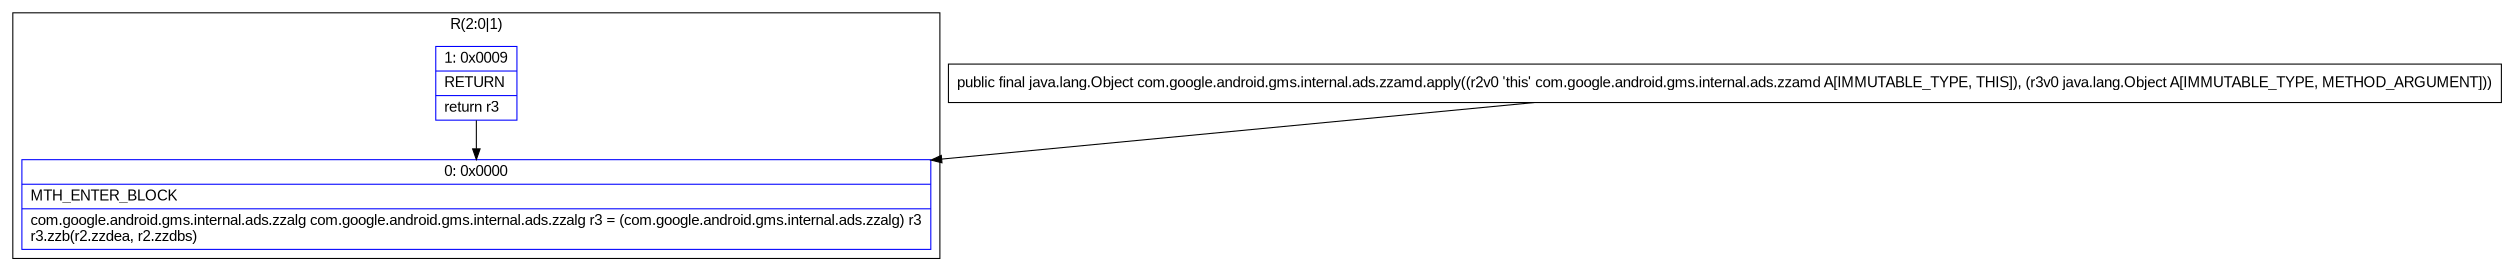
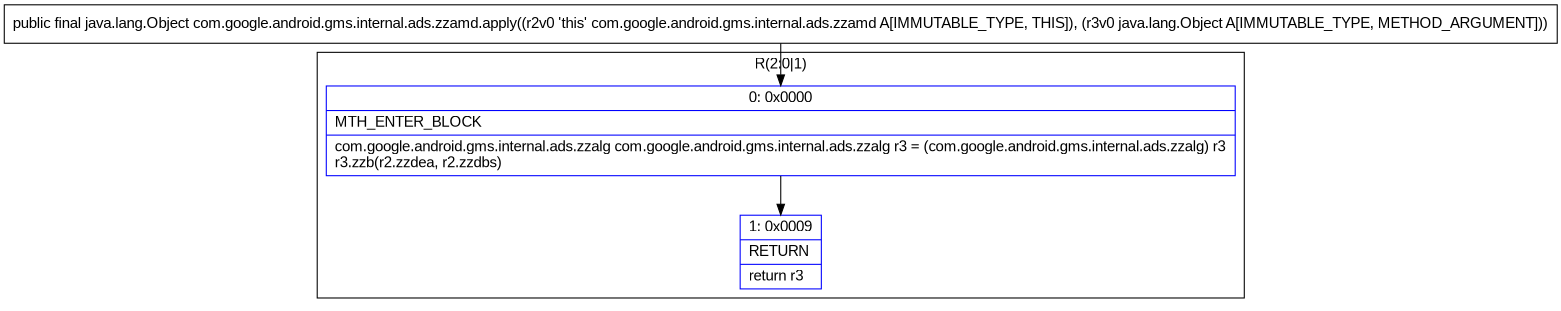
(476, 135) -> (781, 190)
